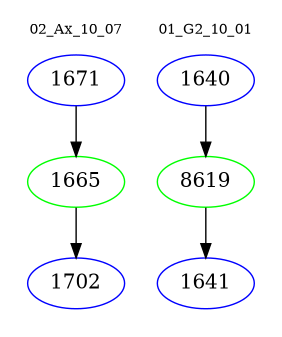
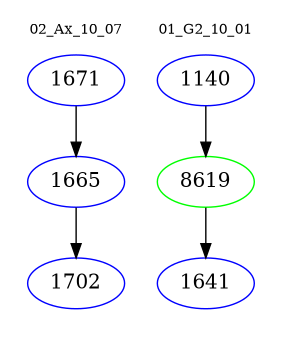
(206, 80) -> (206, 80)
(76, 182) -> (76, 182)
